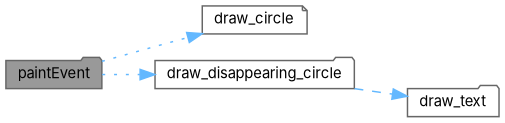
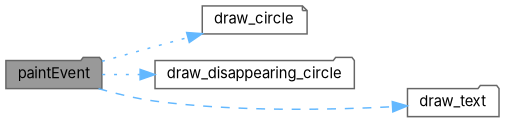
(374, 91) -> (245, 108)
